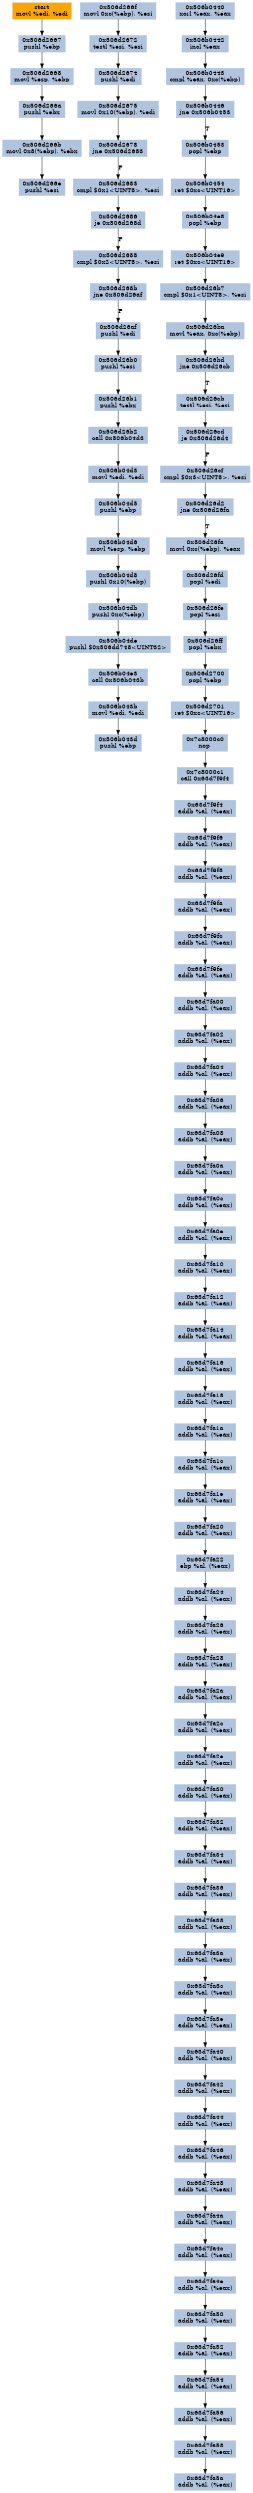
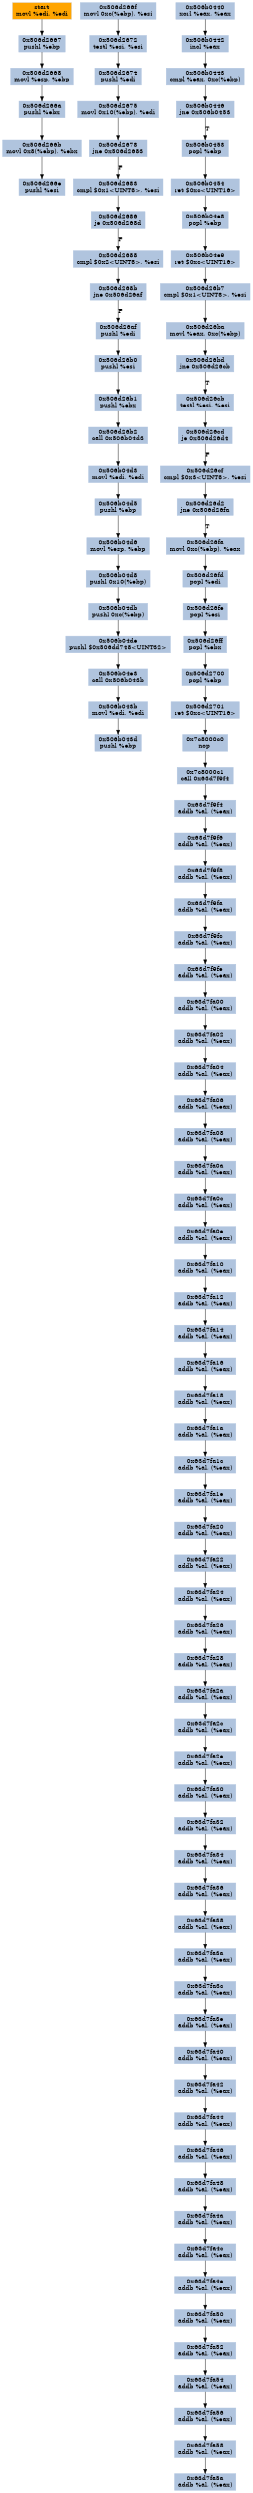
(205, 1563) -> (205, 1563)
